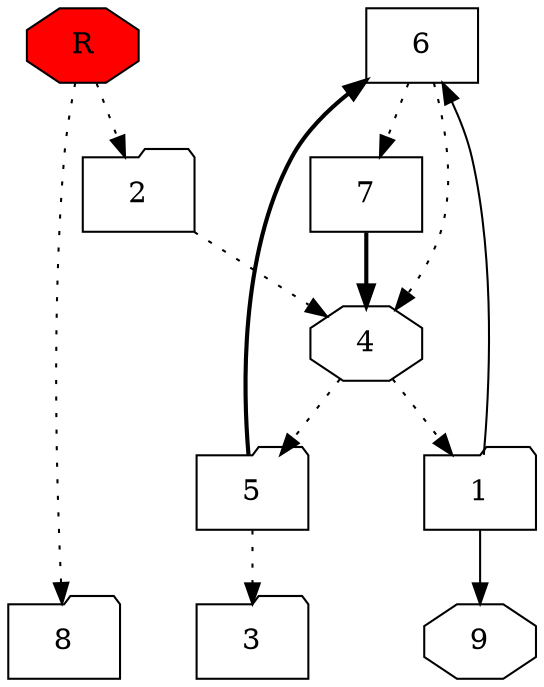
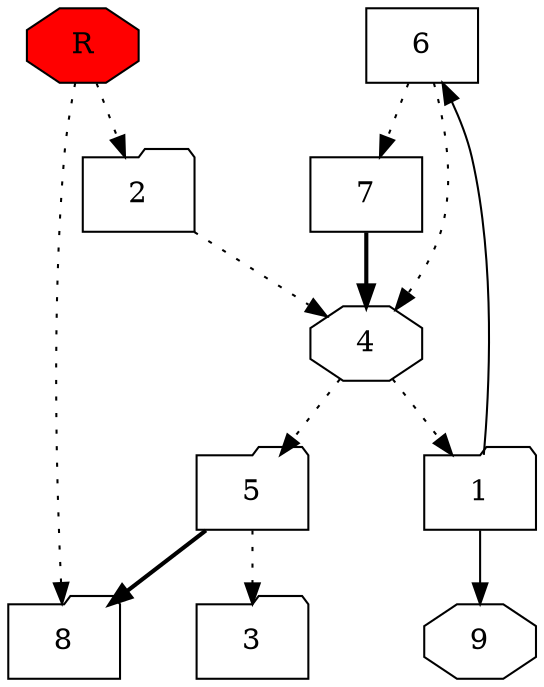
(259, 251) -> (167, 561)
